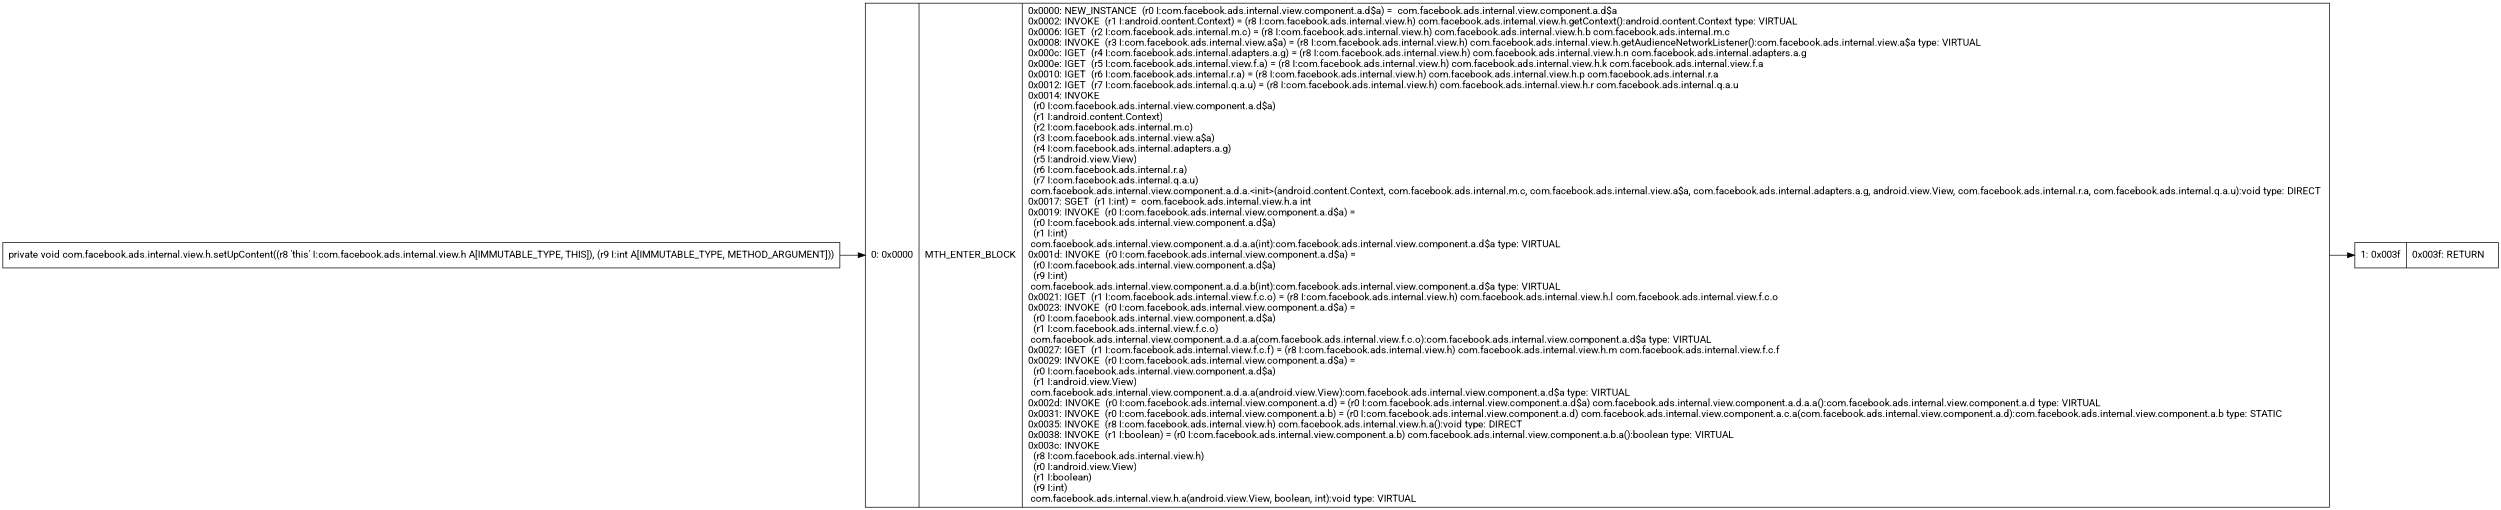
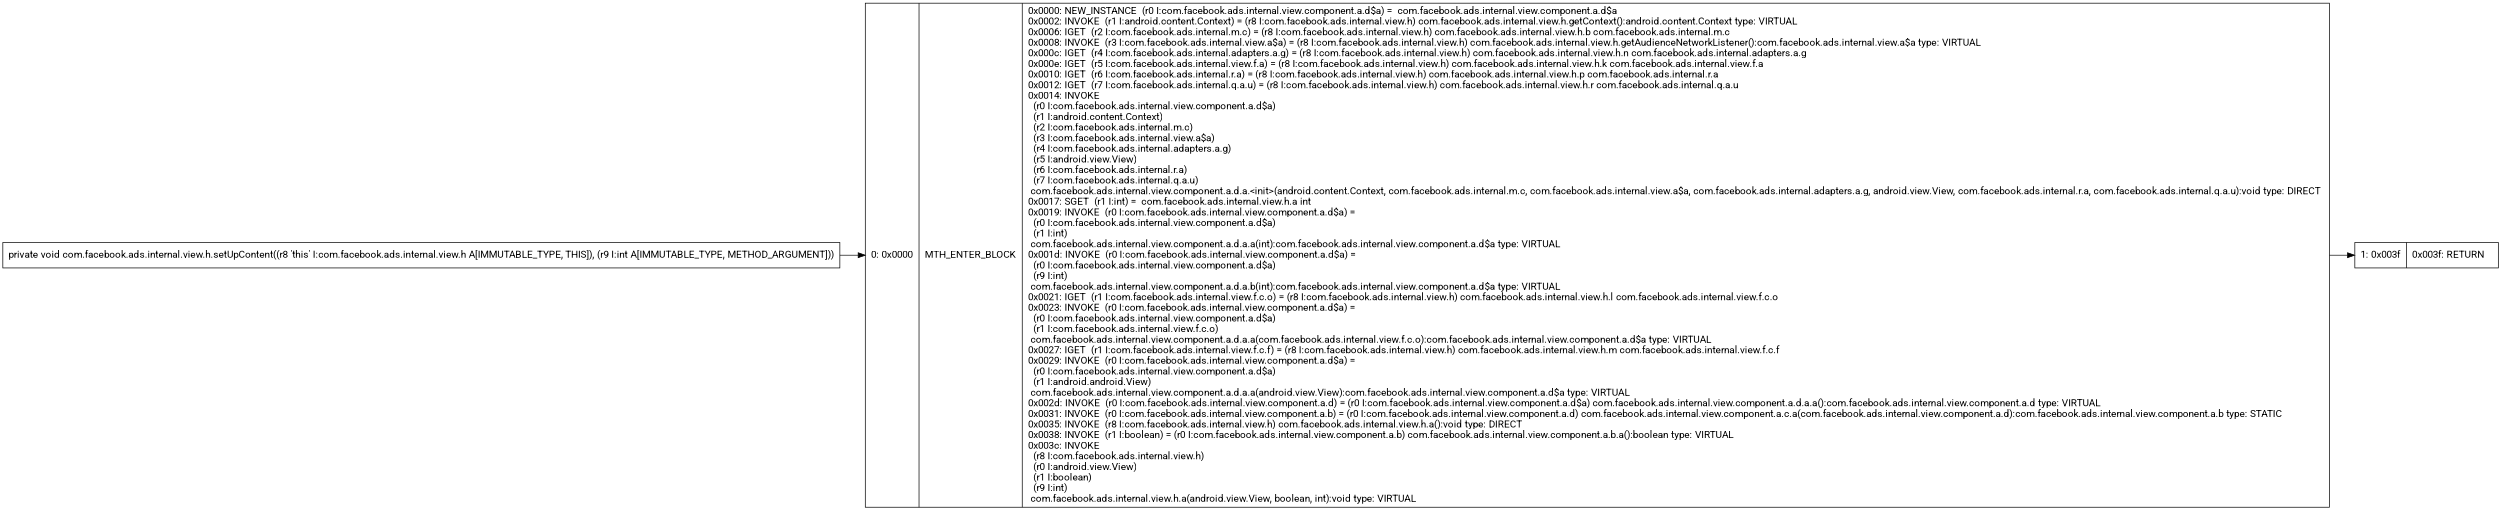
(1082, 382) -> (1090, 382)
